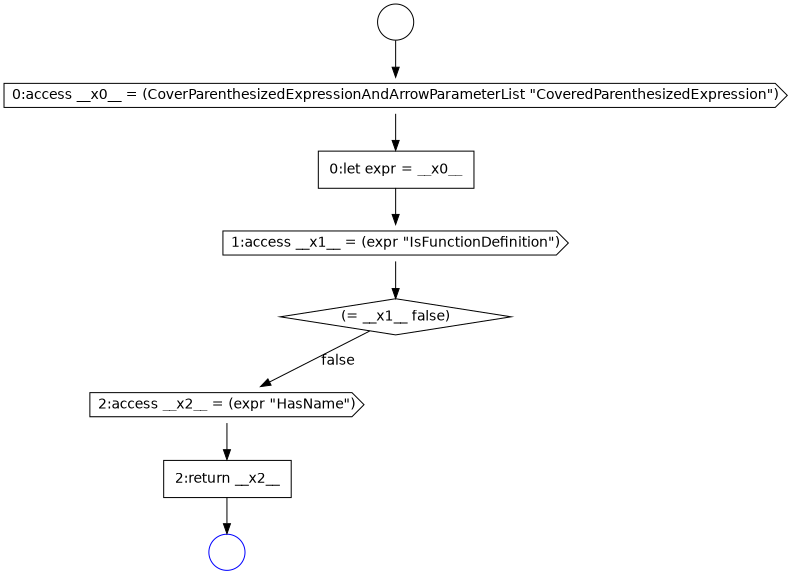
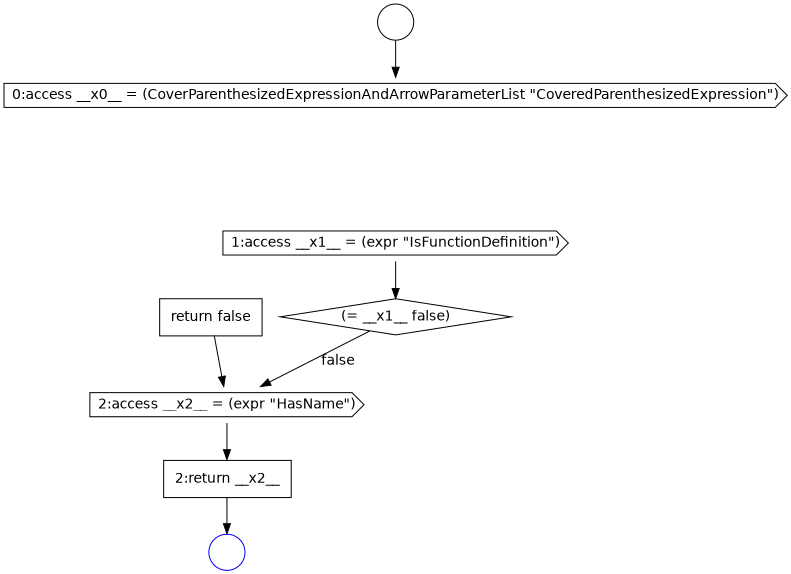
(396, 169) -> none
none -> (211, 317)
